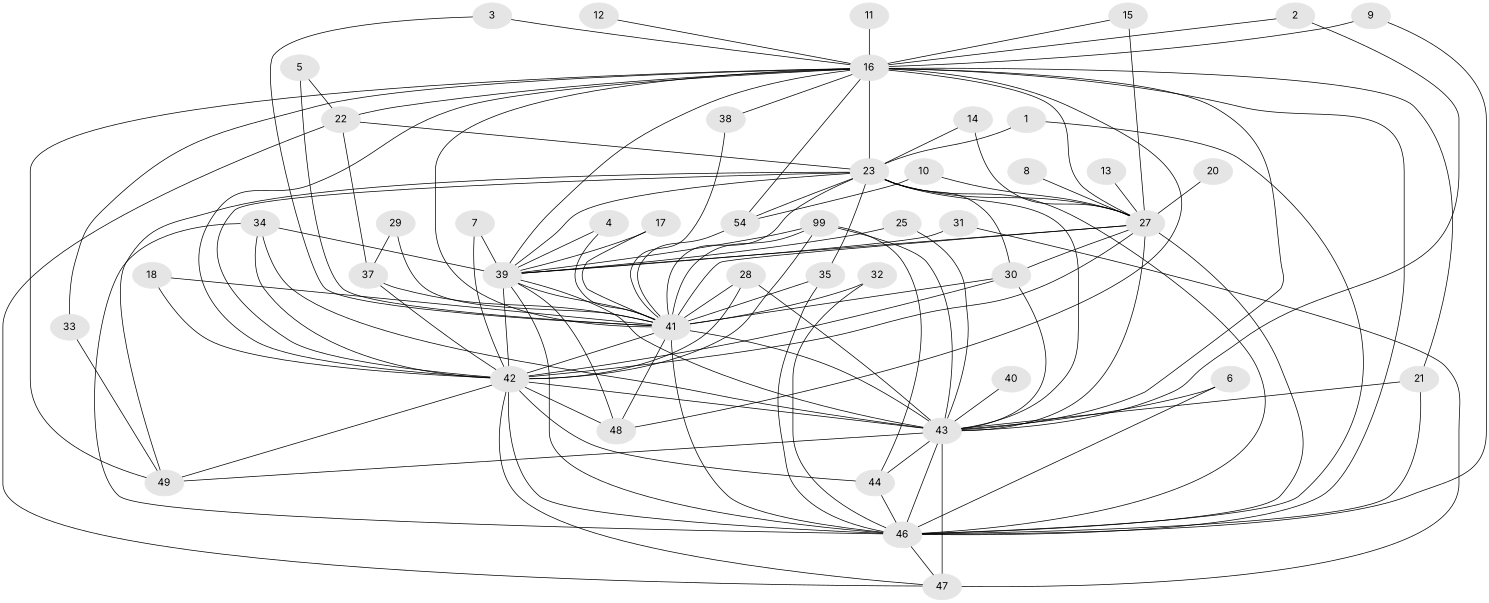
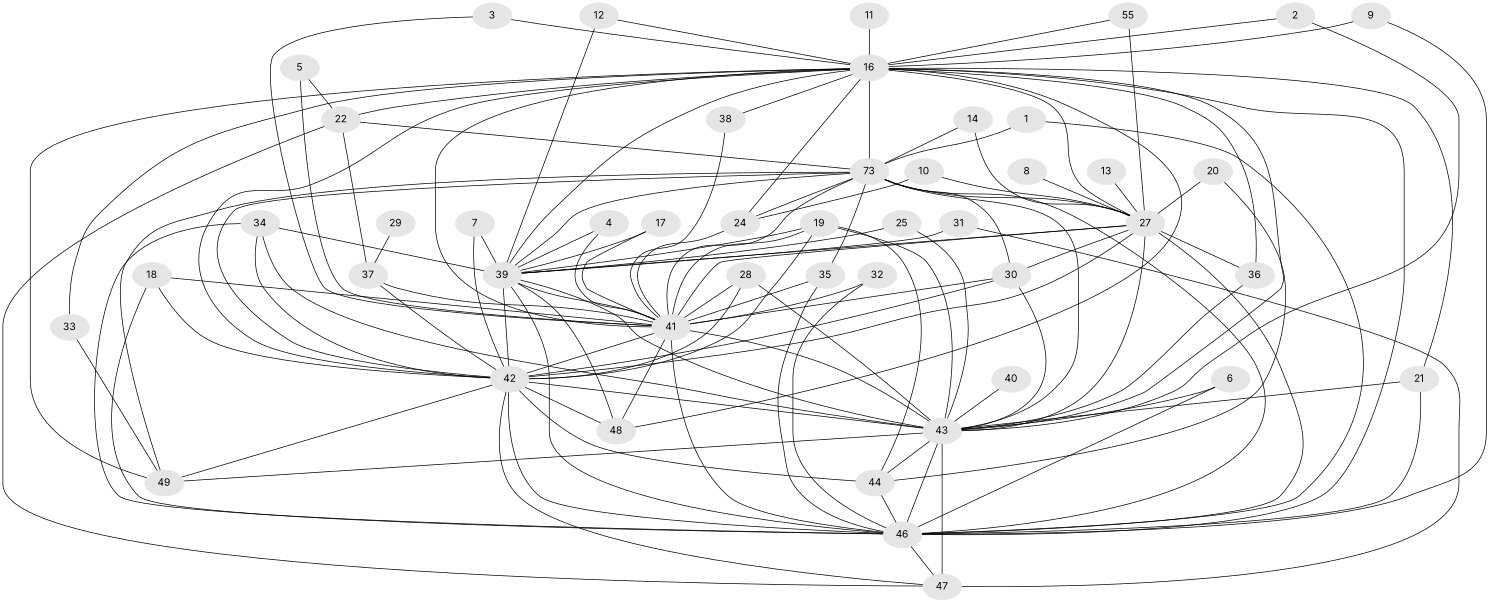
(1128, 16) -> (1128, 16)
none -> (551, 146)
(869, 172) -> (869, 172)
(740, 223) -> (740, 223)
(820, 223) -> (820, 223)
none -> (1255, 275)
(508, 307) -> none
none -> (1194, 424)
none -> (400, 522)
